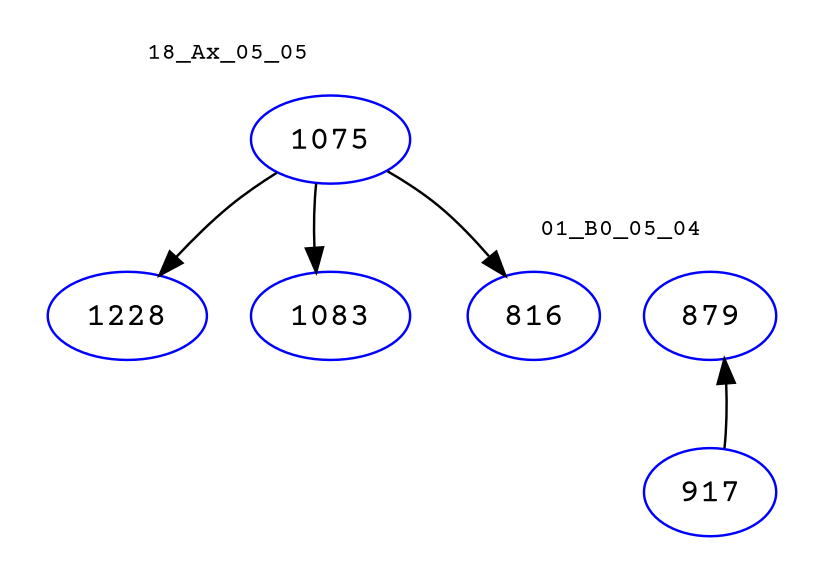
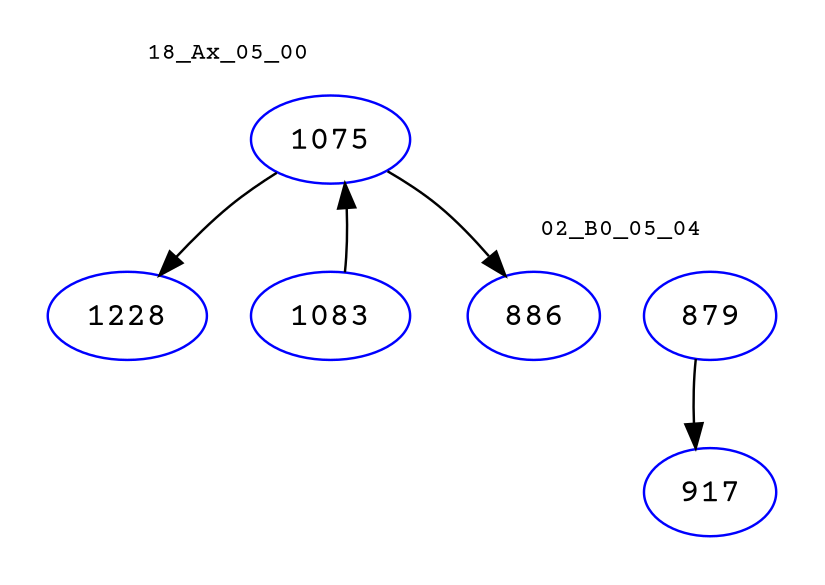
(229, 53) -> (229, 53)
(314, 215) -> (347, 240)
(622, 229) -> (622, 229)
(534, 316) -> (534, 316)
(726, 416) -> (694, 391)
